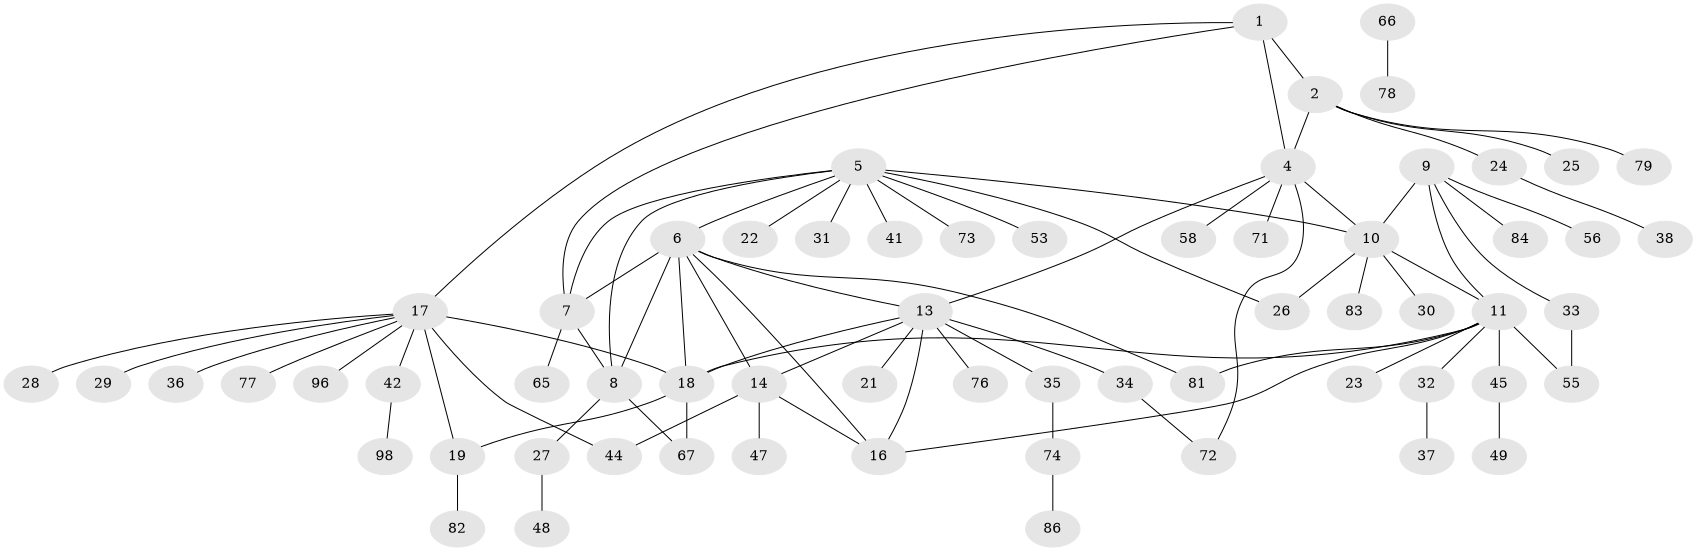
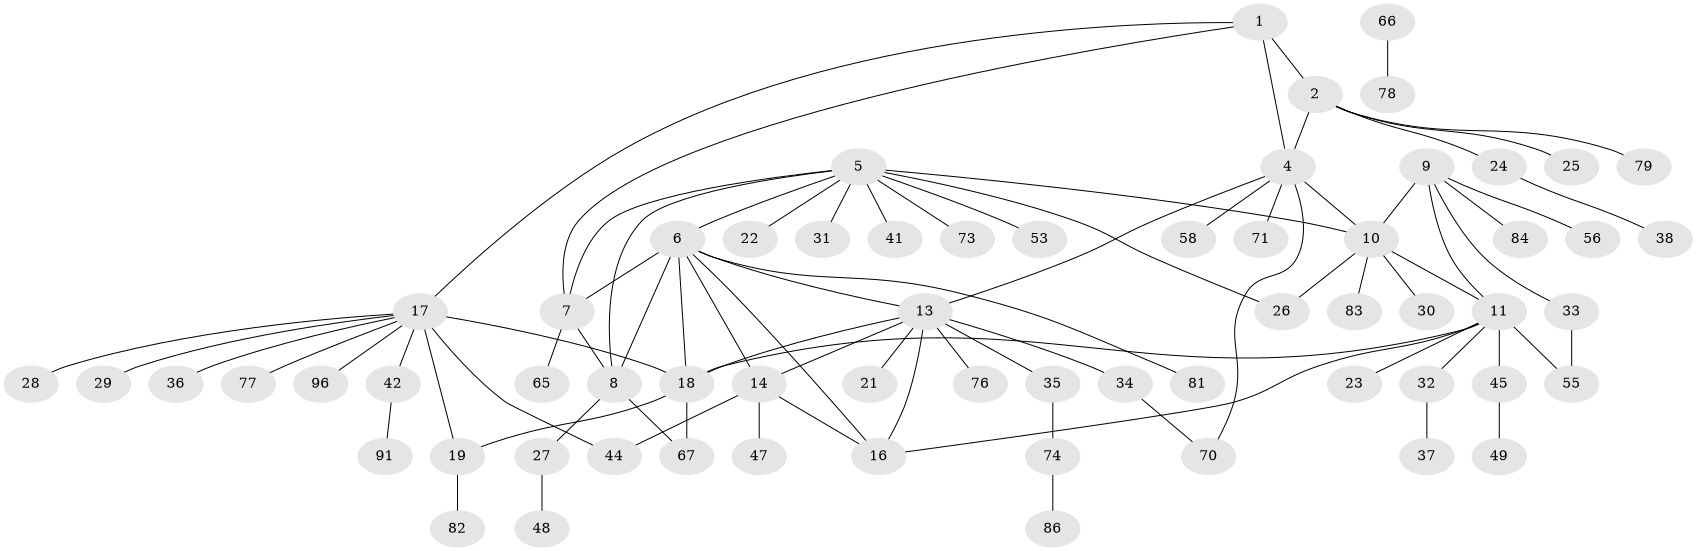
(1349, 349) -> none
(385, 457) -> (385, 457)
(1209, 457) -> (1209, 457)
